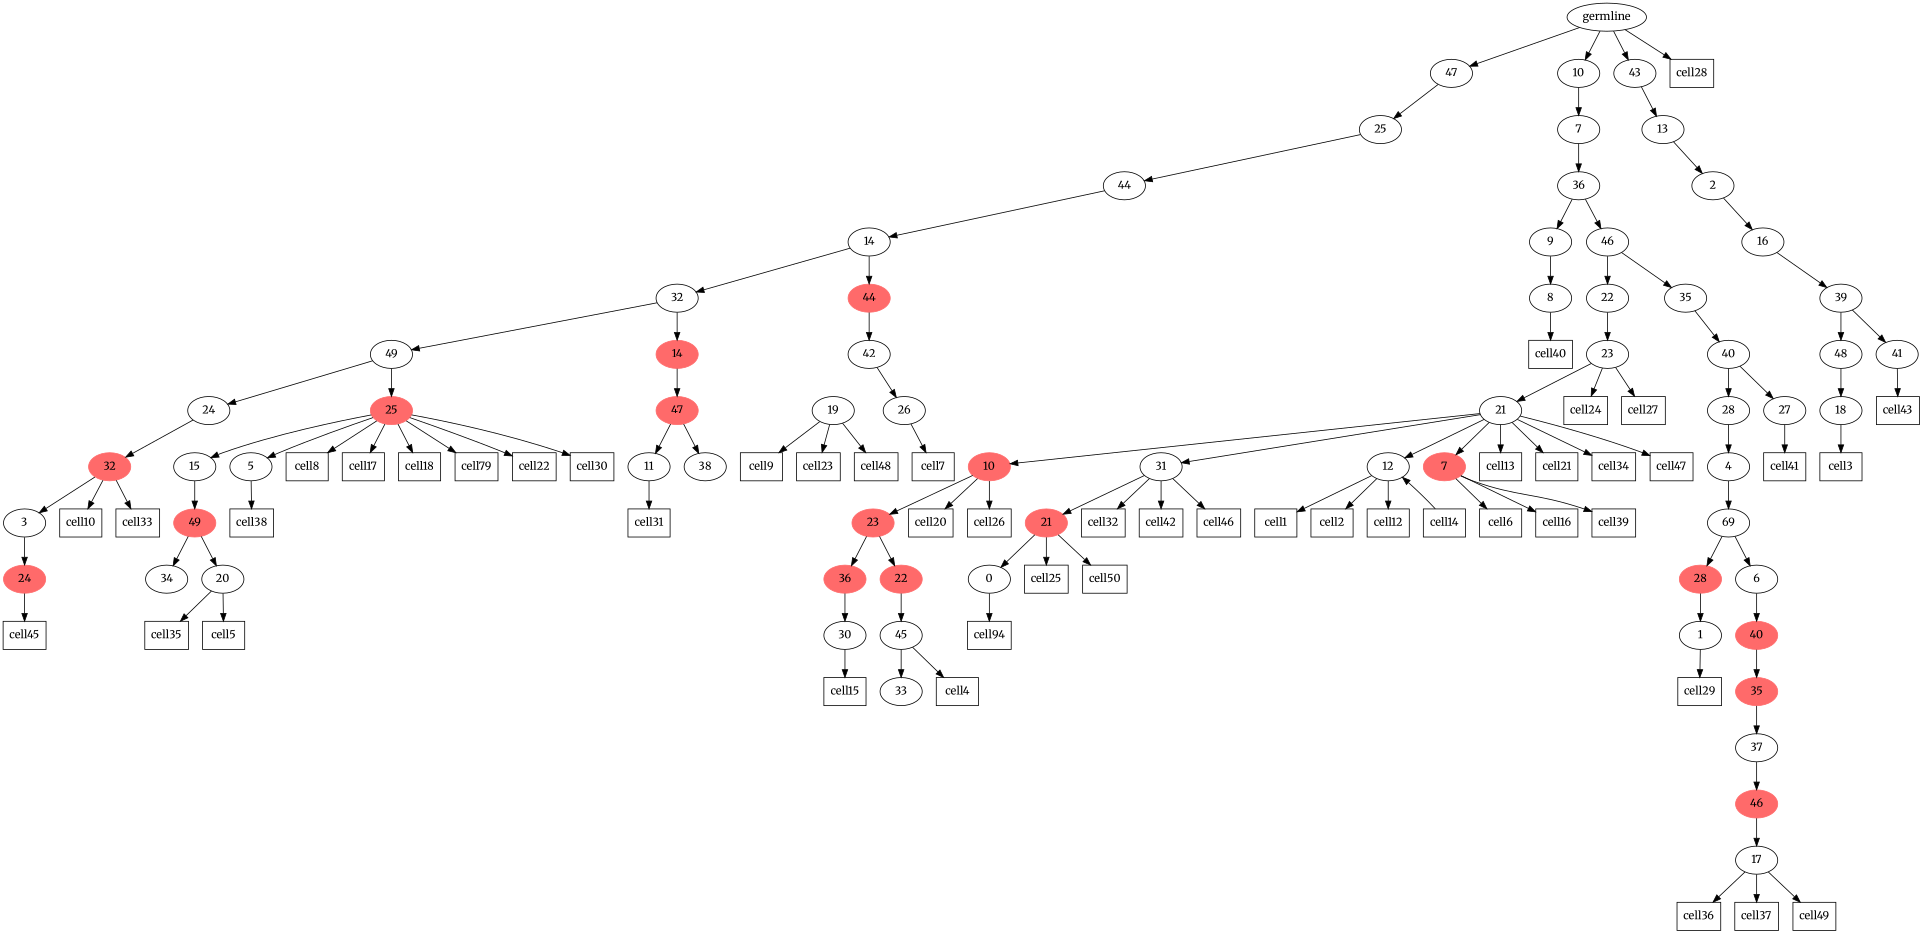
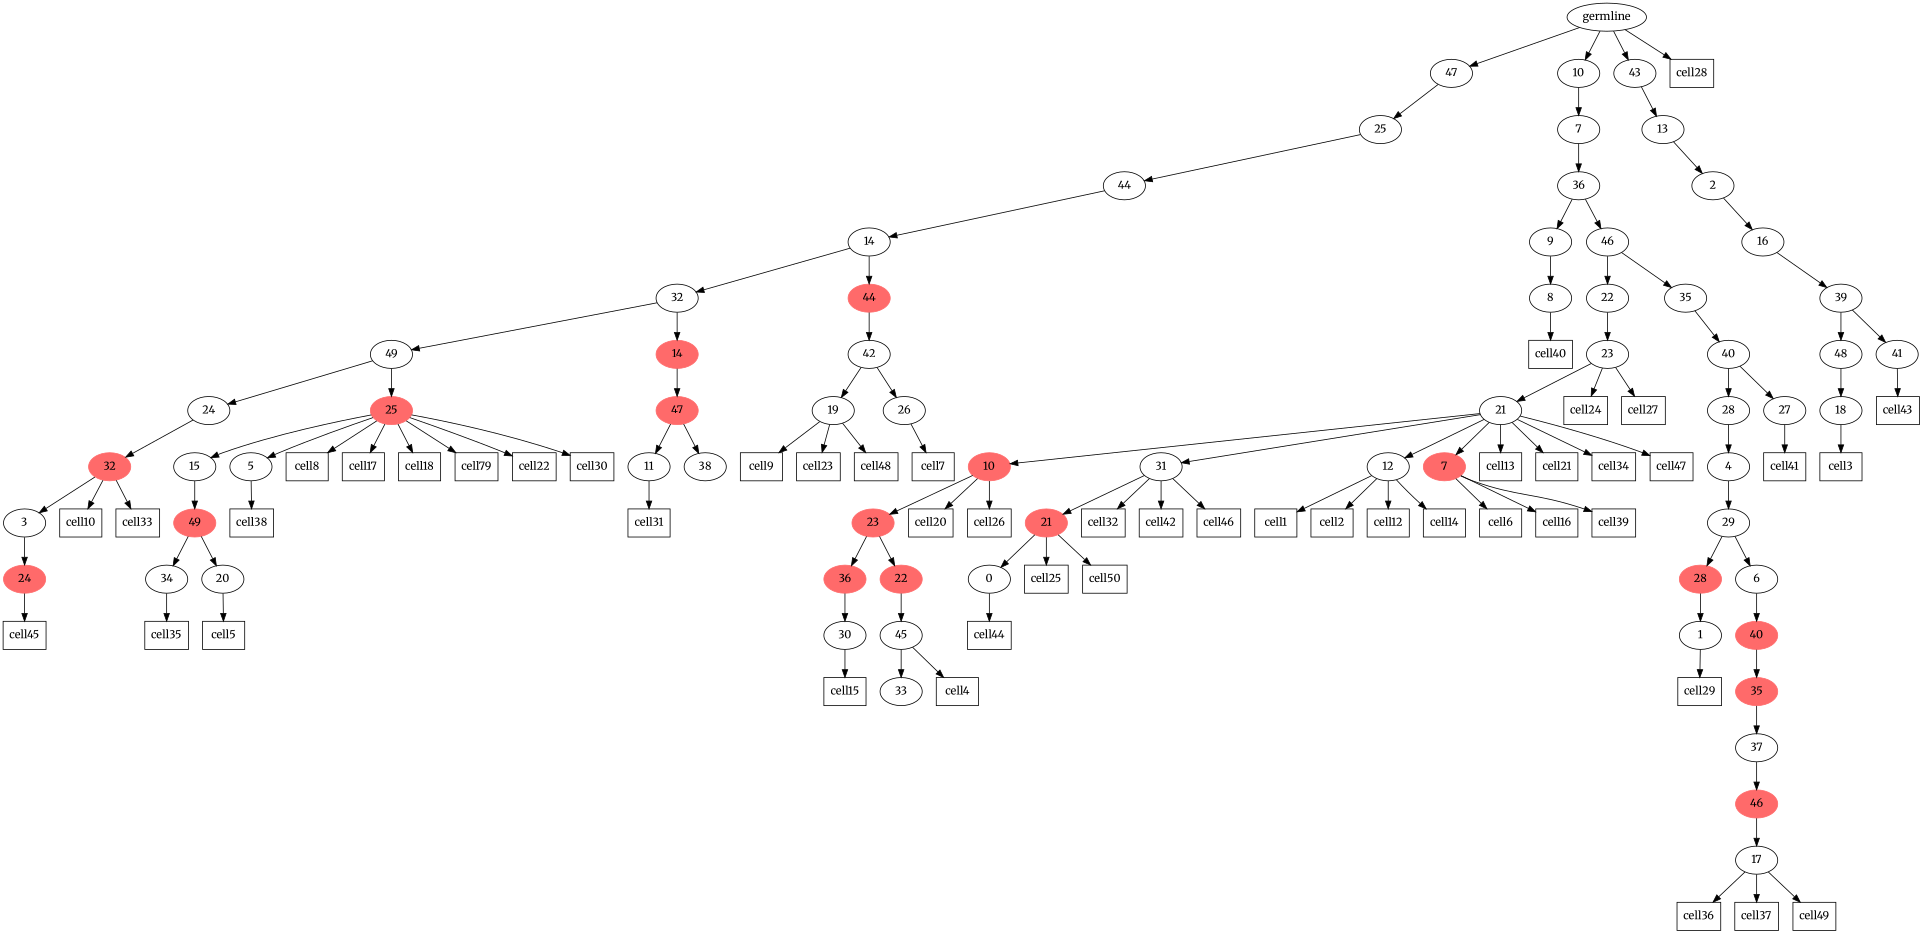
none -> (853, 379)
(1422, 495) -> (1408, 492)
(1729, 523) -> (1729, 523)
(199, 603) -> (167, 603)
(989, 635) -> (989, 635)
